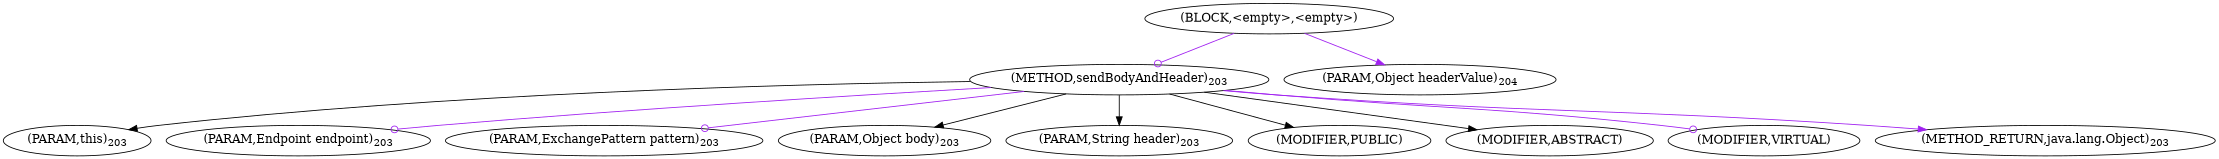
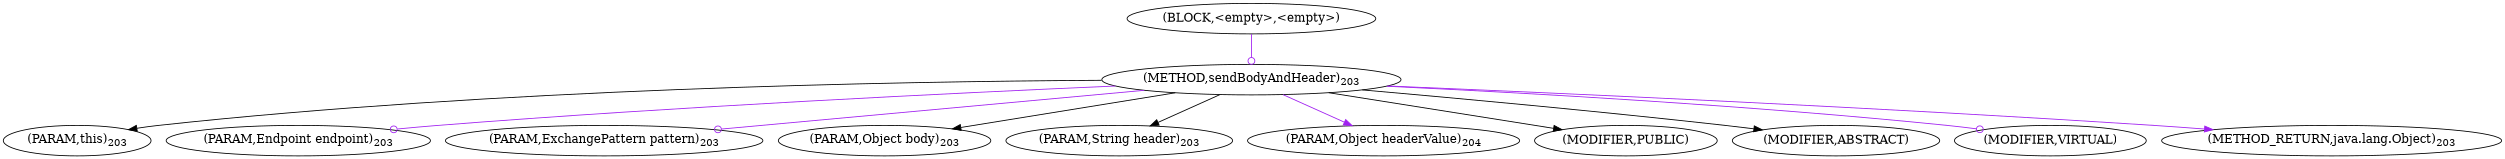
(1341, 48) -> (1314, 108)
